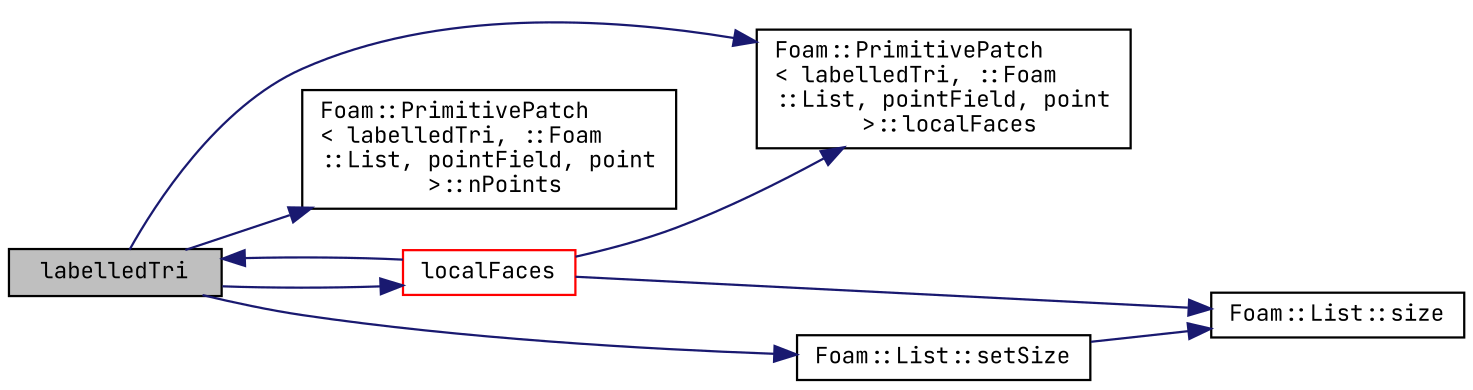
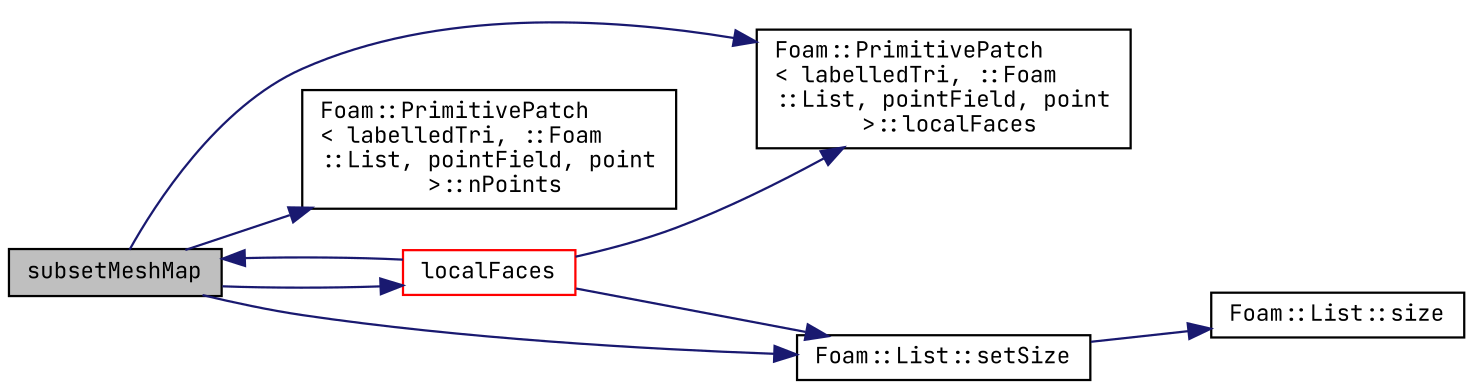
(115, 273) -> (115, 273)
(882, 292) -> (691, 310)
